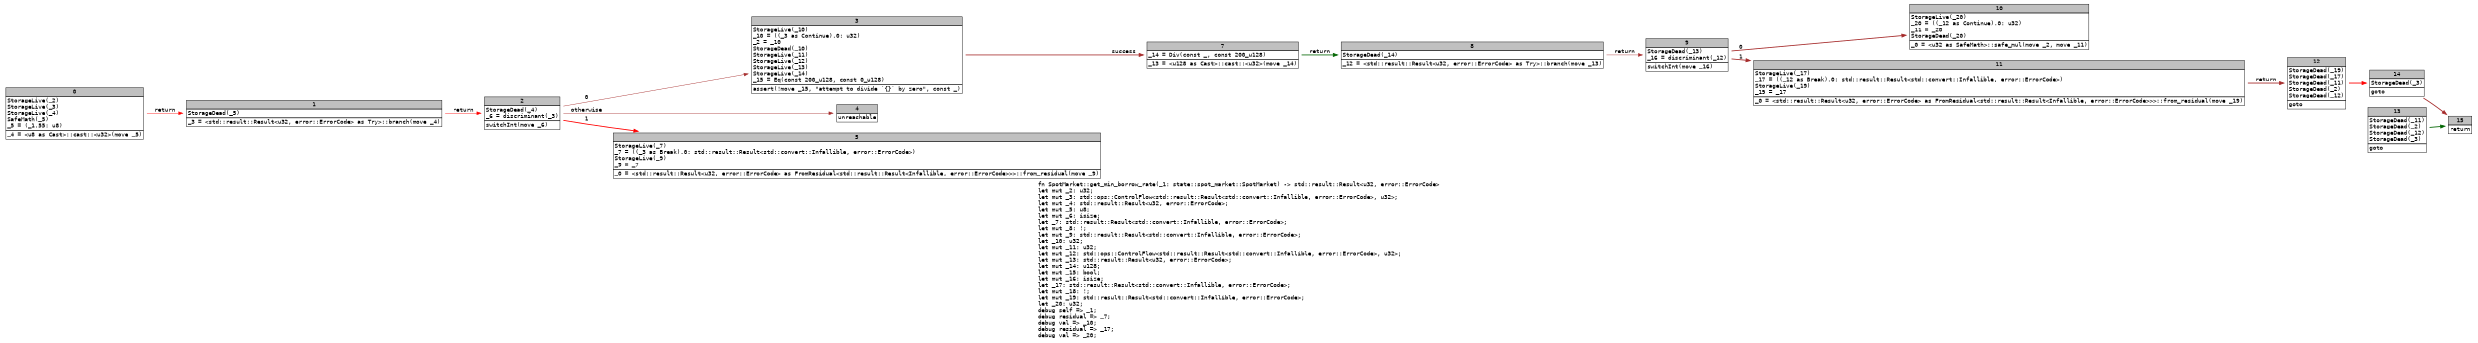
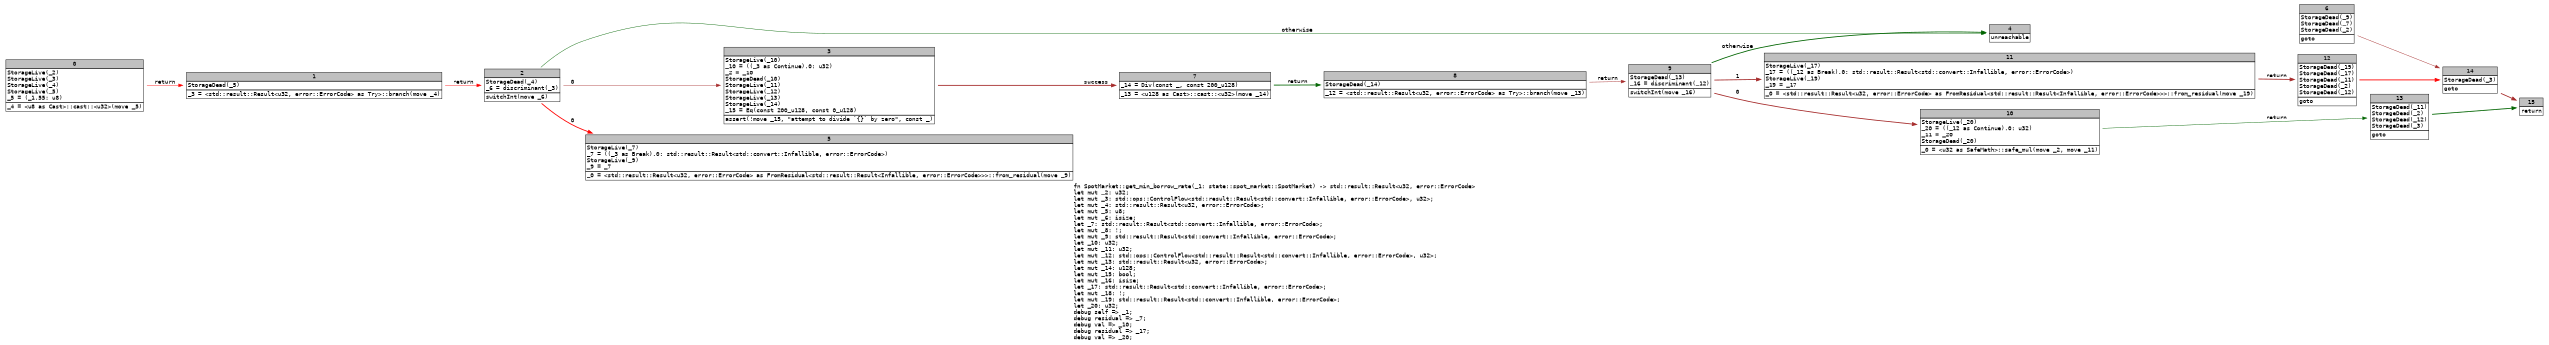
none -> (2327, 24)
none -> (1845, 36)
(696, 113) -> (1256, 33)
(587, 119) -> (573, 121)
(28, 120) -> (33, 92)
none -> (2233, 123)
